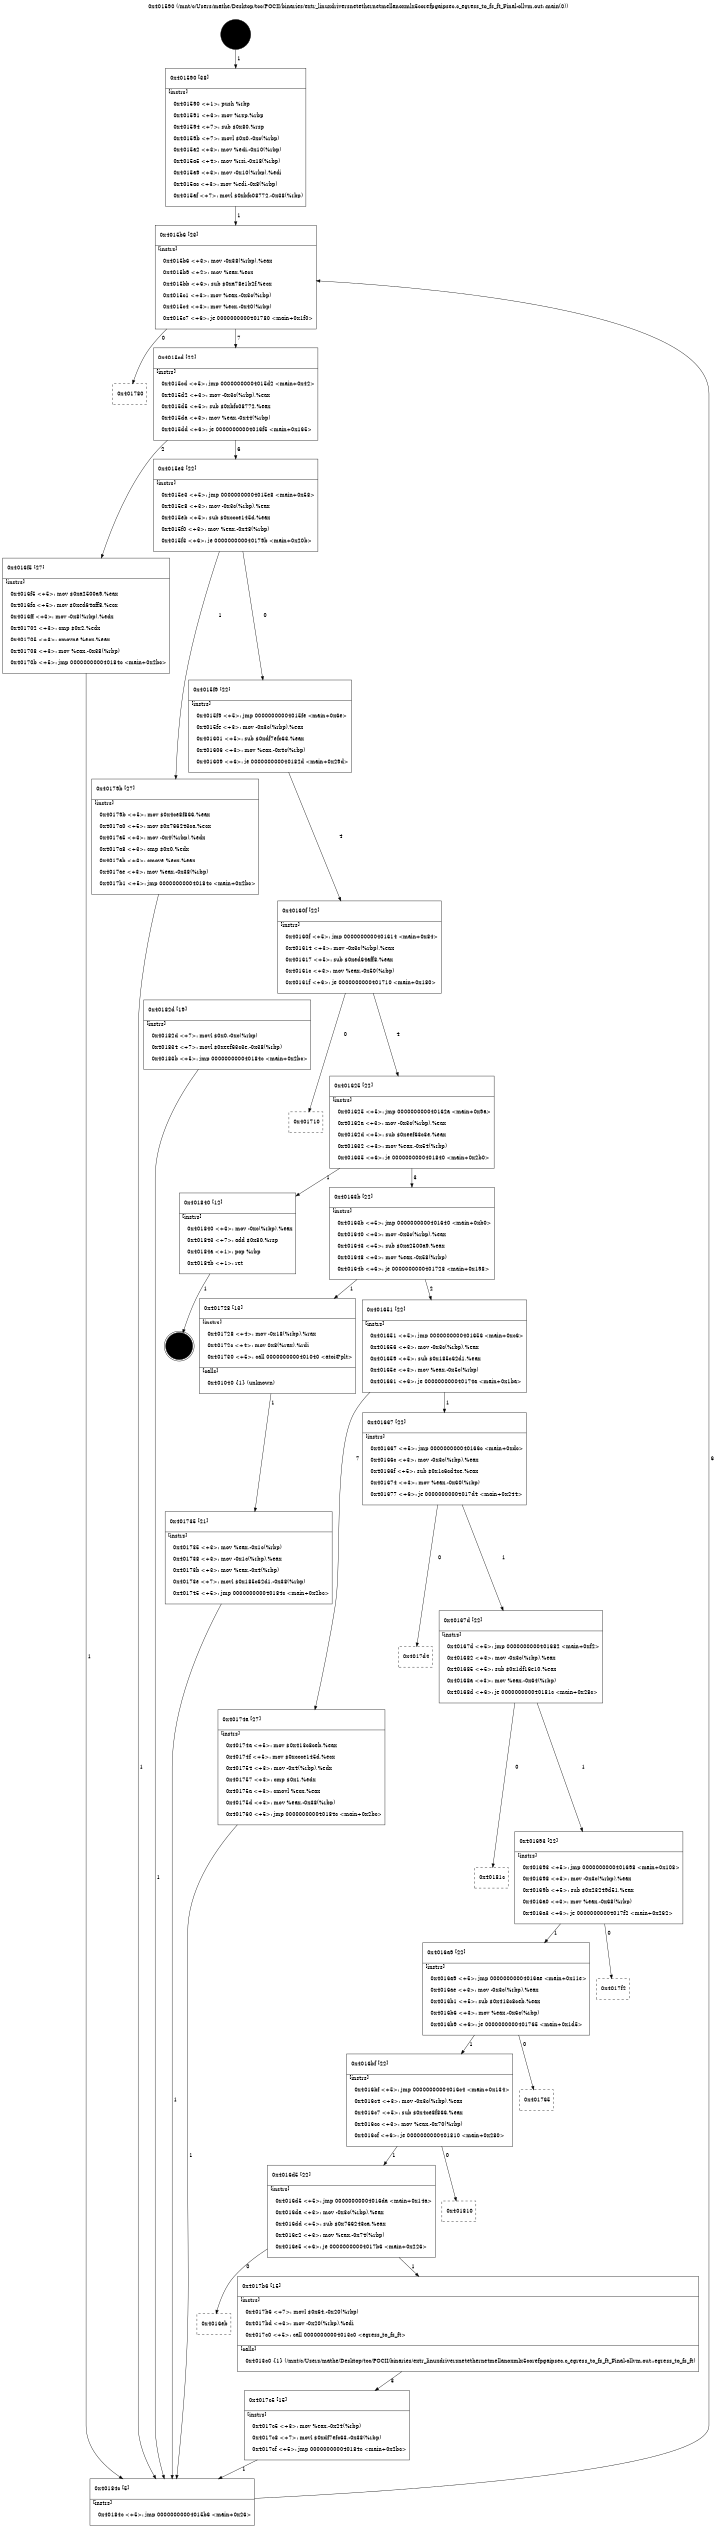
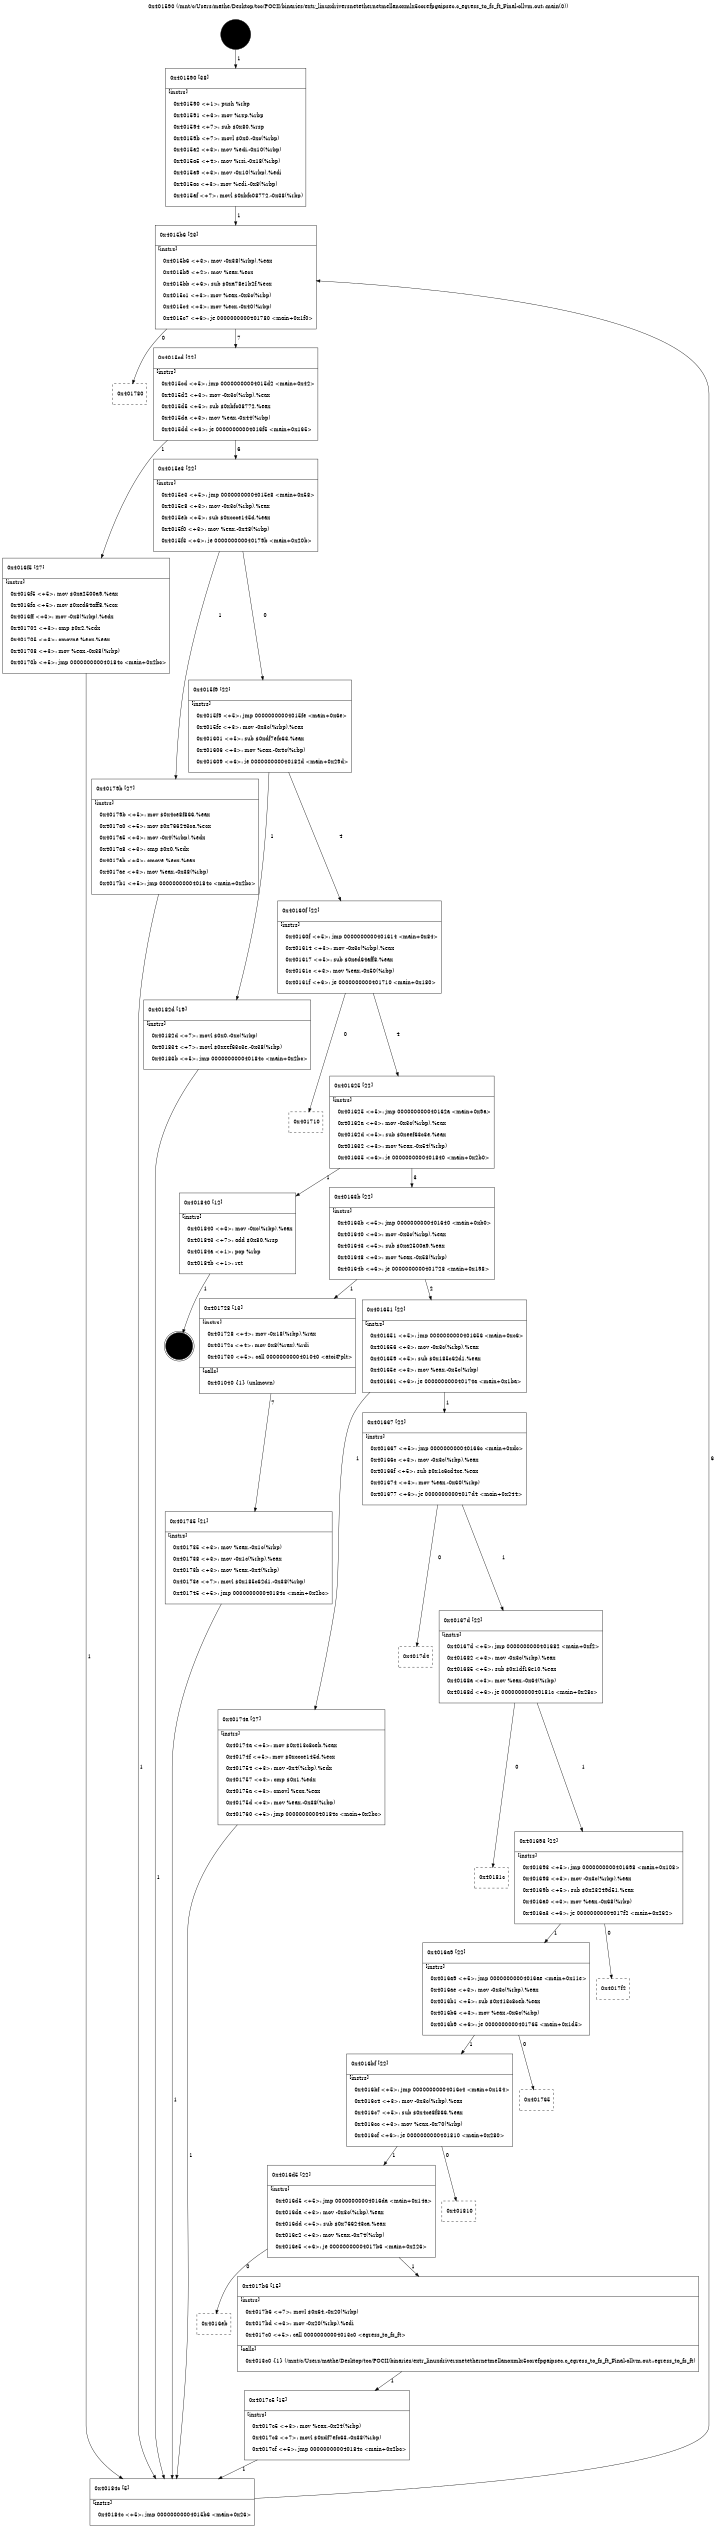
(162, 450) -> (162, 450)
none -> (260, 885)
(272, 1403) -> (272, 1403)
(357, 1459) -> (357, 1459)
(392, 2381) -> (392, 2381)
